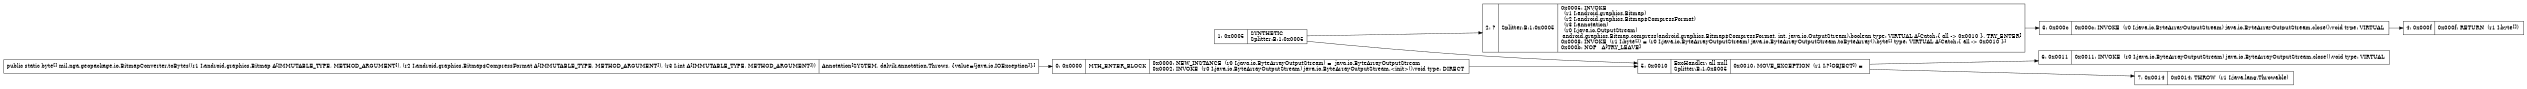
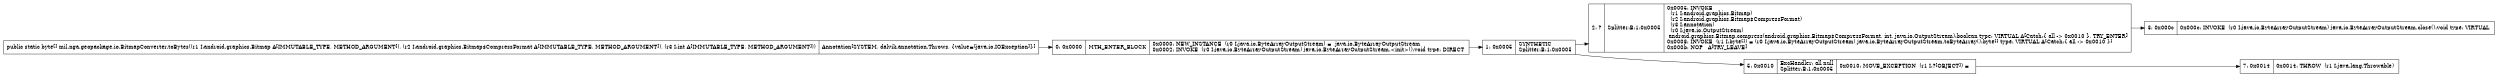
(2463, 28) -> none
(2214, 57) -> none
(1552, 66) -> (1474, 47)
(1701, 69) -> (1807, 69)
